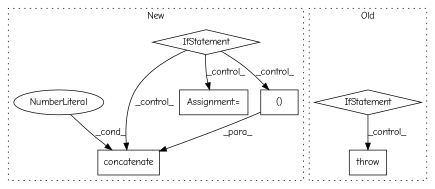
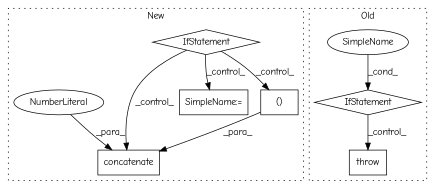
none -> (368, 42)
(214, 102) -> (214, 102)
(111, 132) -> (111, 132)
